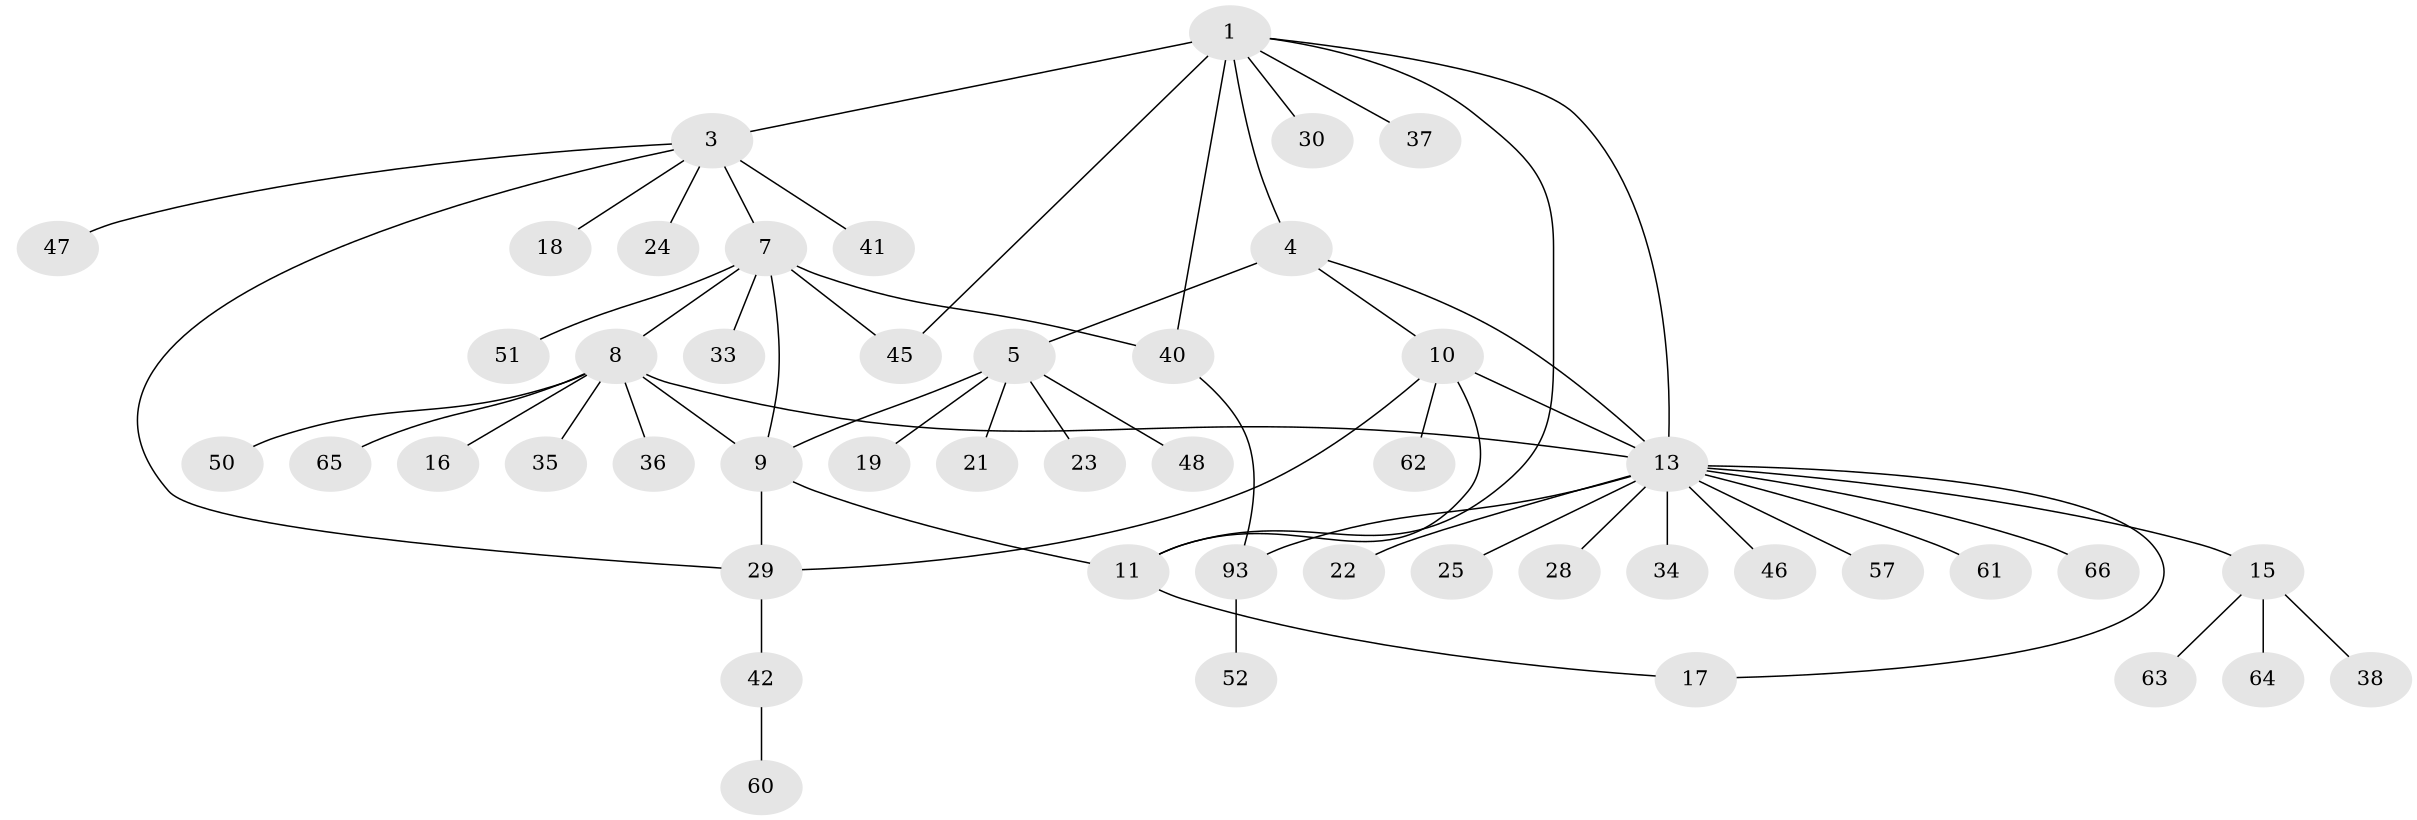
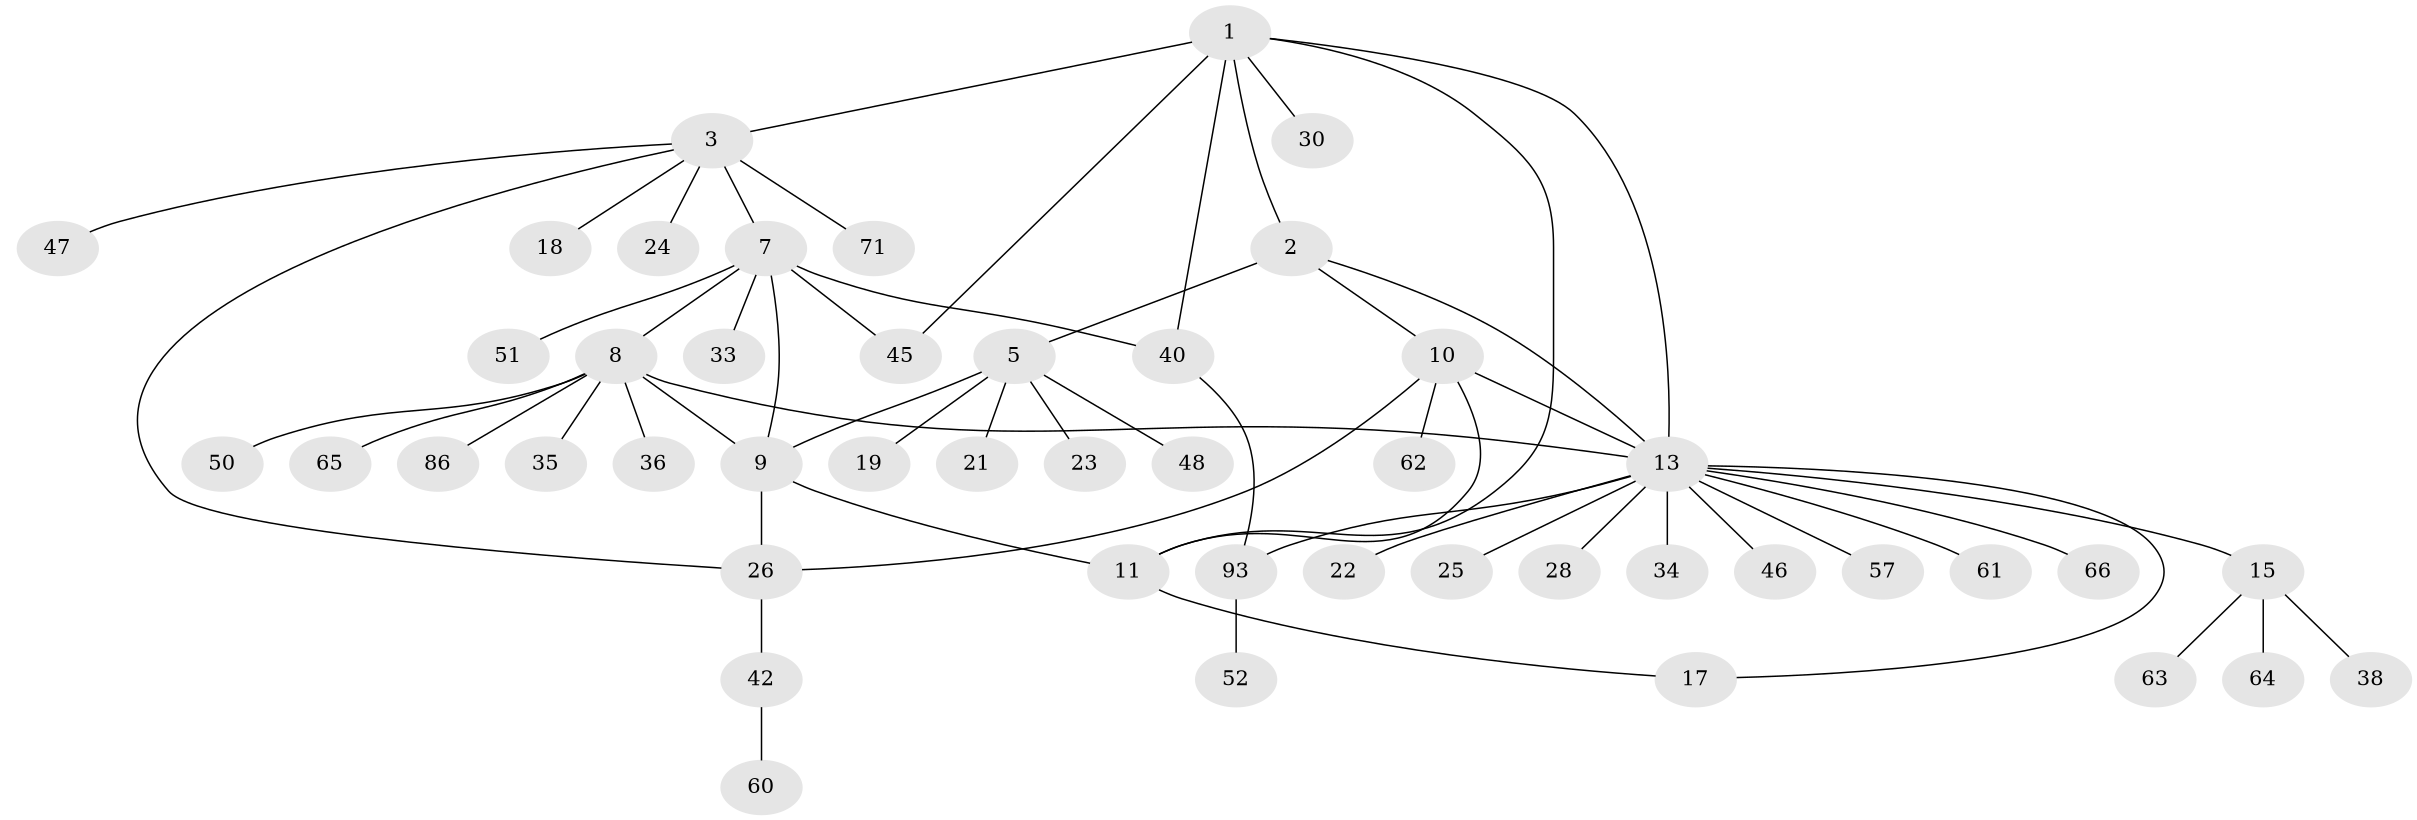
(1420, 141) -> none
(874, 249) -> (874, 249)
(1292, 249) -> (1292, 249)
(438, 464) -> (438, 464)
(762, 572) -> (762, 572)
